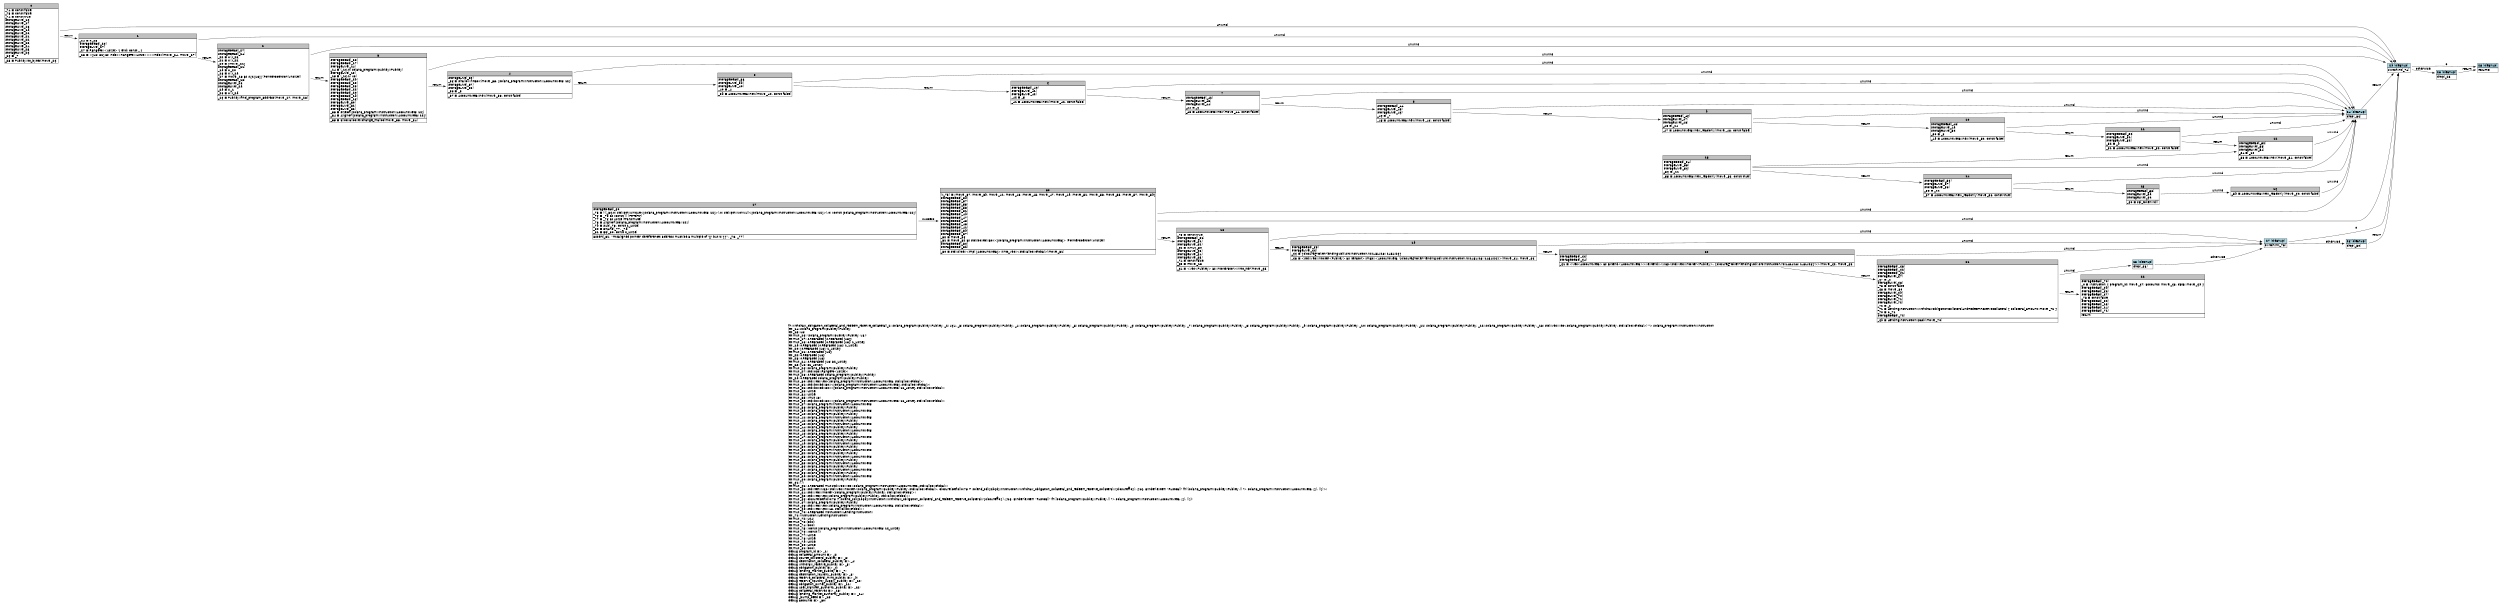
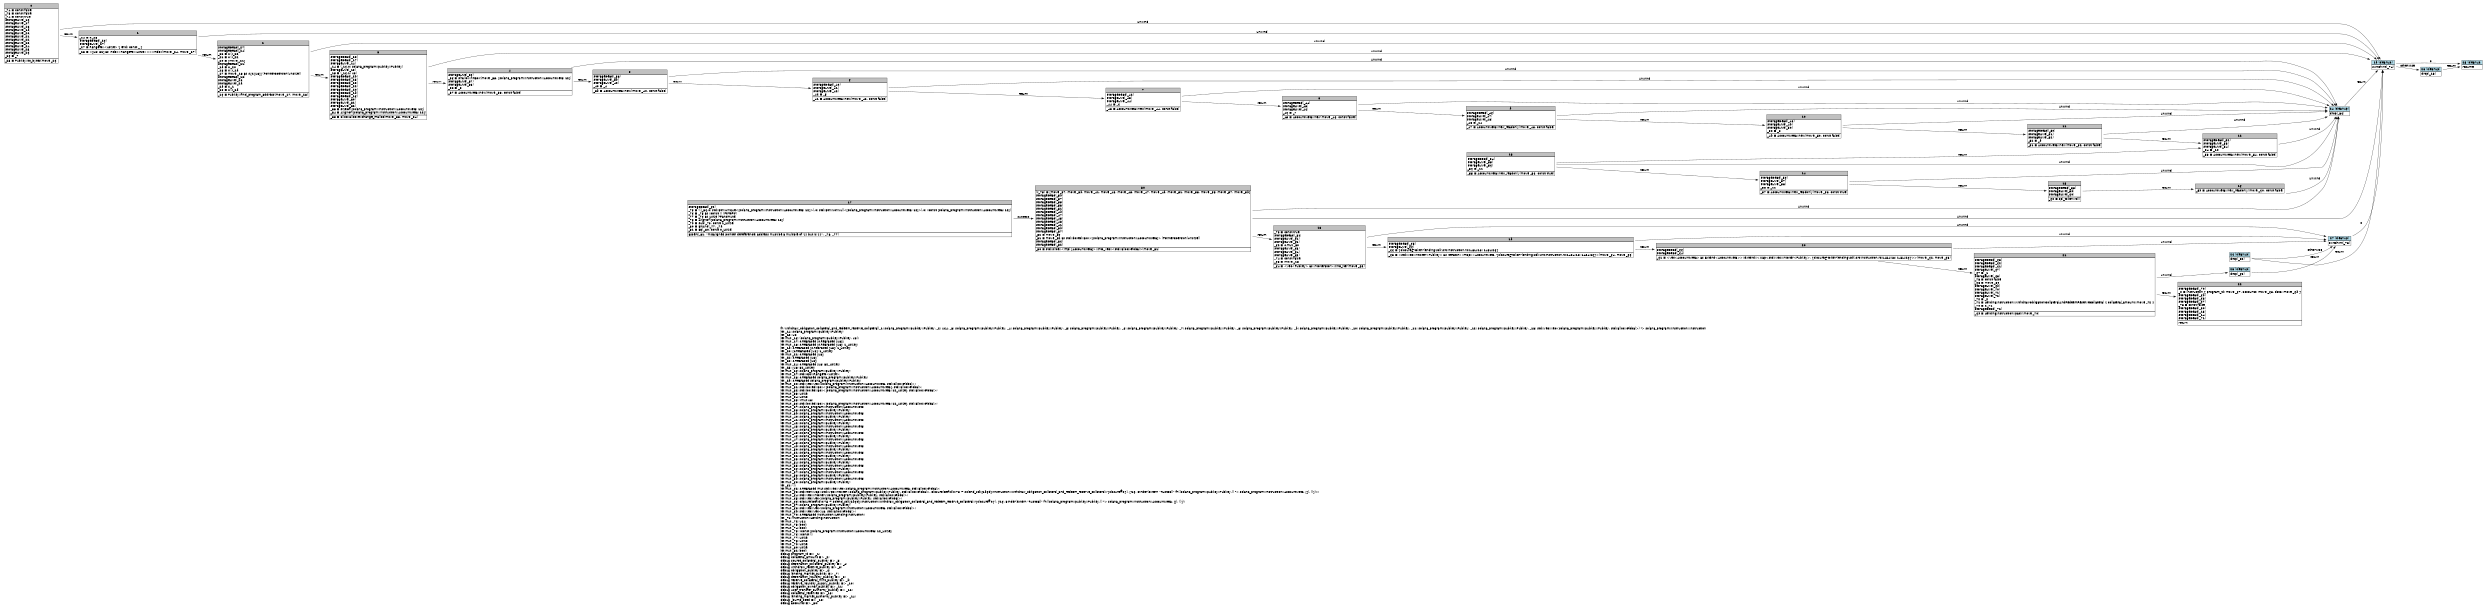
(2218, 191) -> (2166, 188)
(2315, 243) -> (2292, 258)
(2218, 258) -> (2315, 258)
